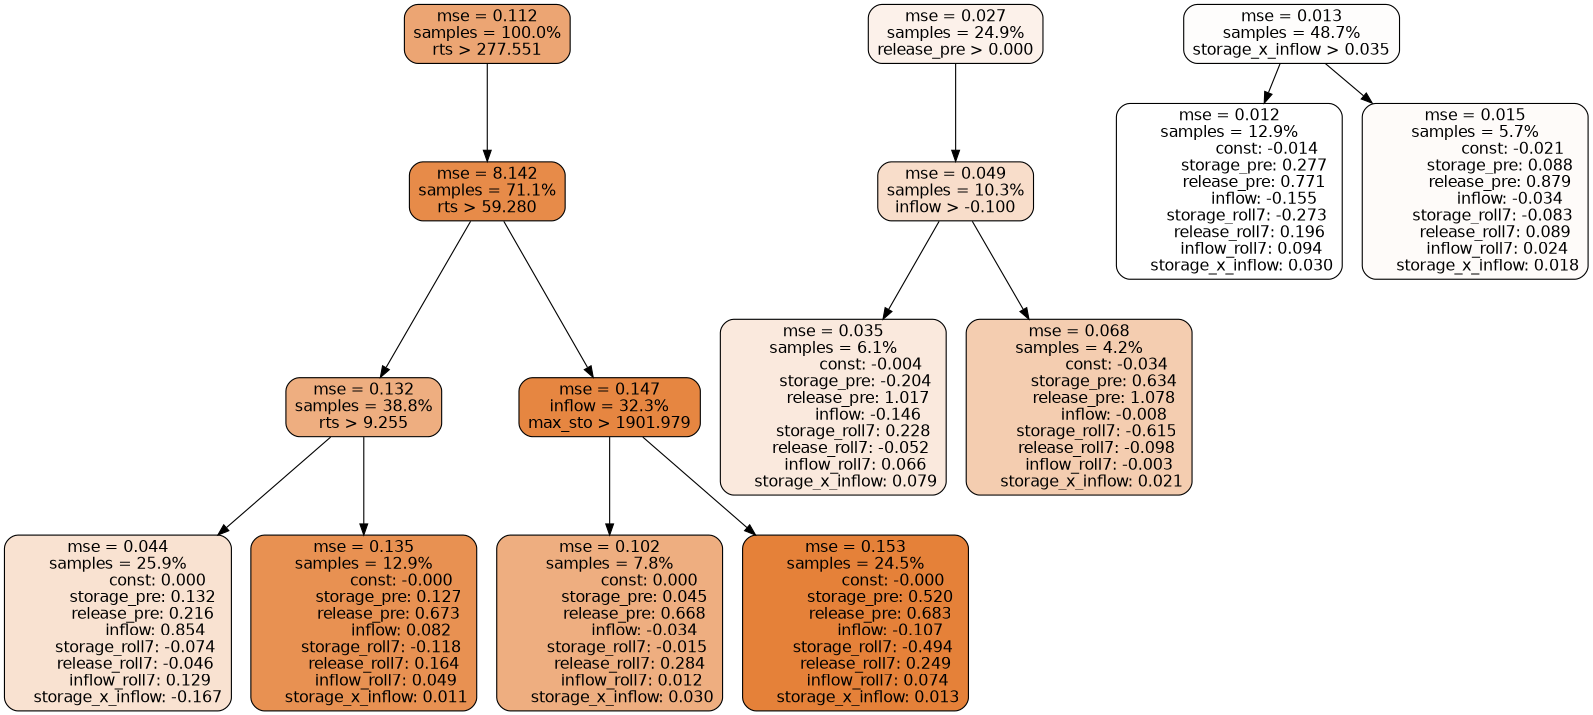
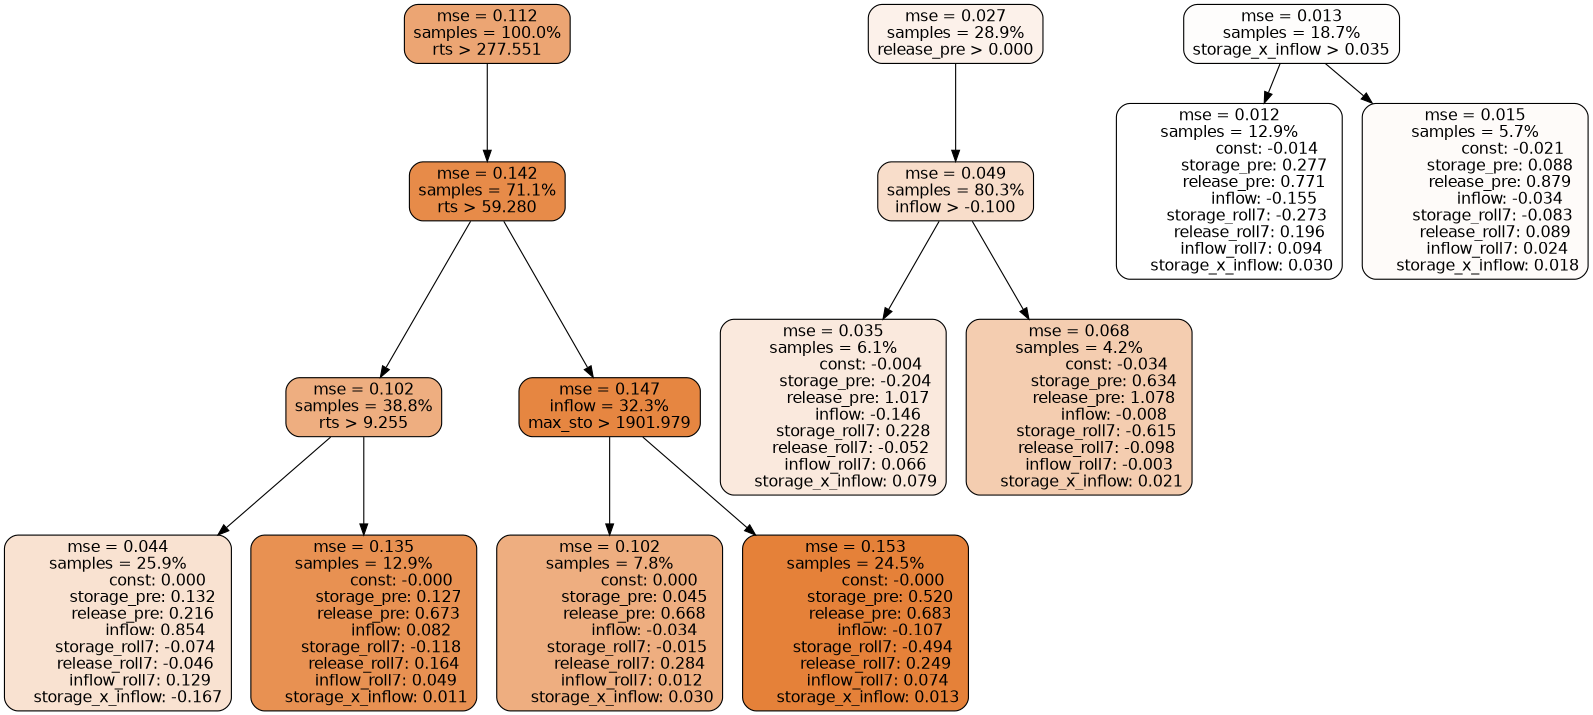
(956, 34) -> (956, 34)
(1292, 34) -> (1292, 34)
(487, 191) -> (487, 191)
(956, 191) -> (956, 191)
(364, 407) -> (364, 407)
